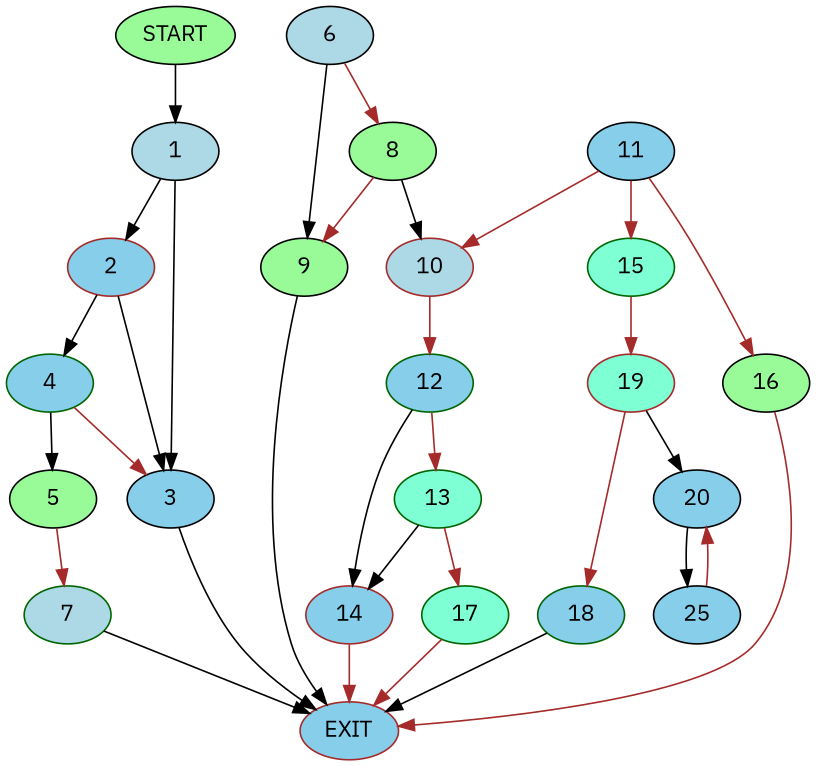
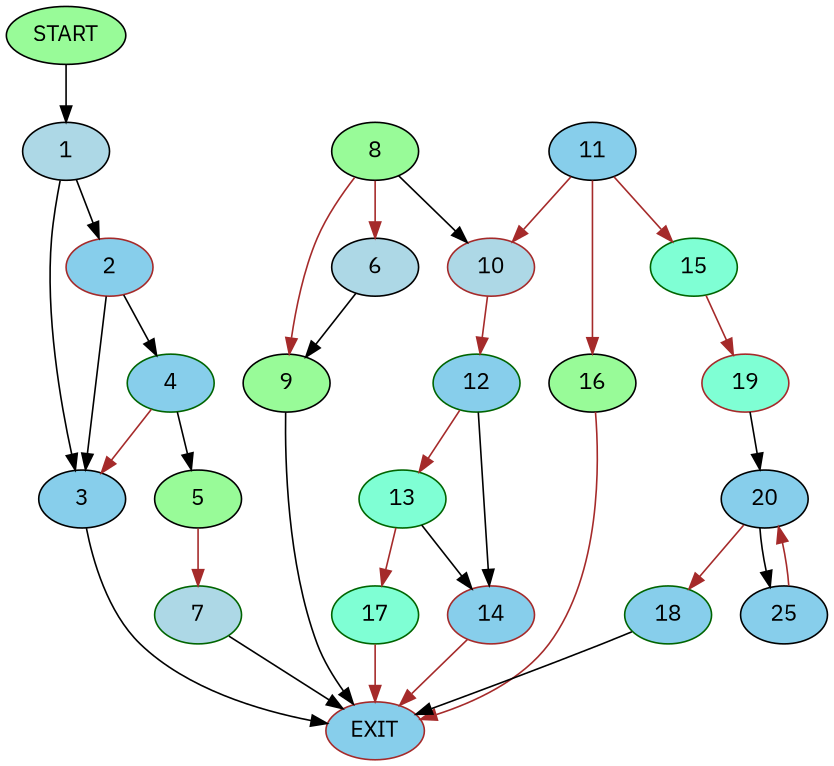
(357, 86) -> (375, 201)
(608, 491) -> (722, 551)
